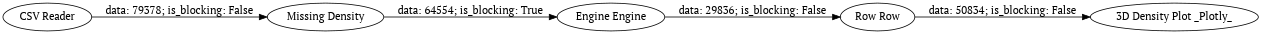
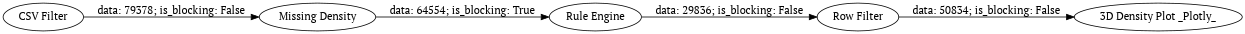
(47, 17) -> (43, 17)
(611, 17) -> (595, 17)
(878, 17) -> (858, 17)
